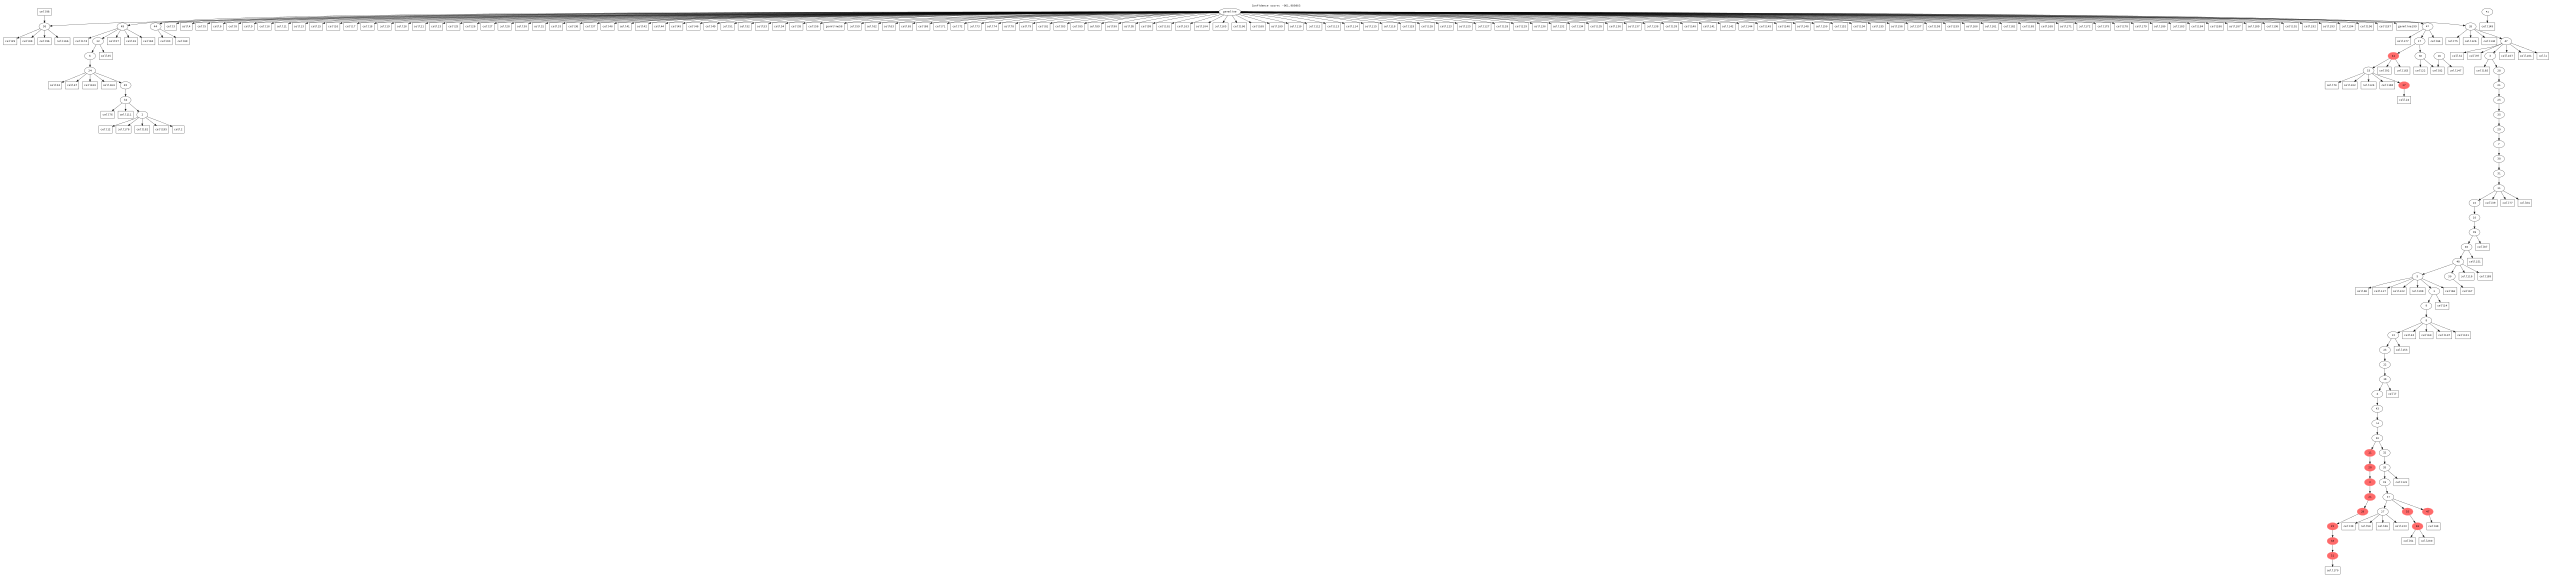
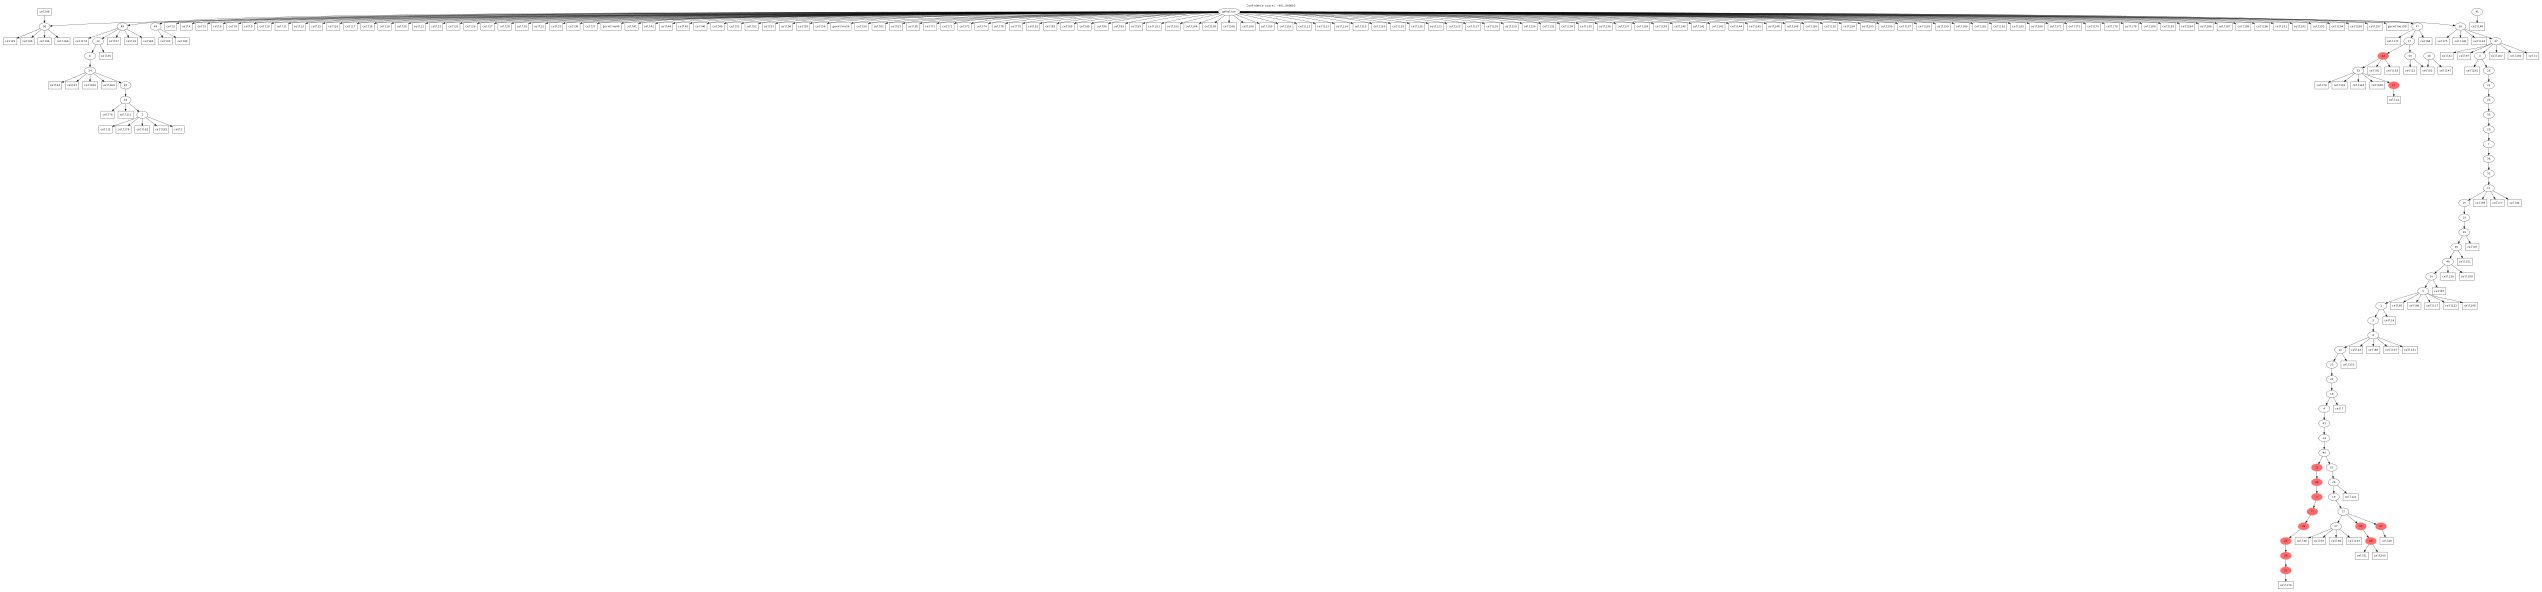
(608, 27) -> (611, 27)
(923, 27) -> none
(2439, 269) -> (2428, 283)
